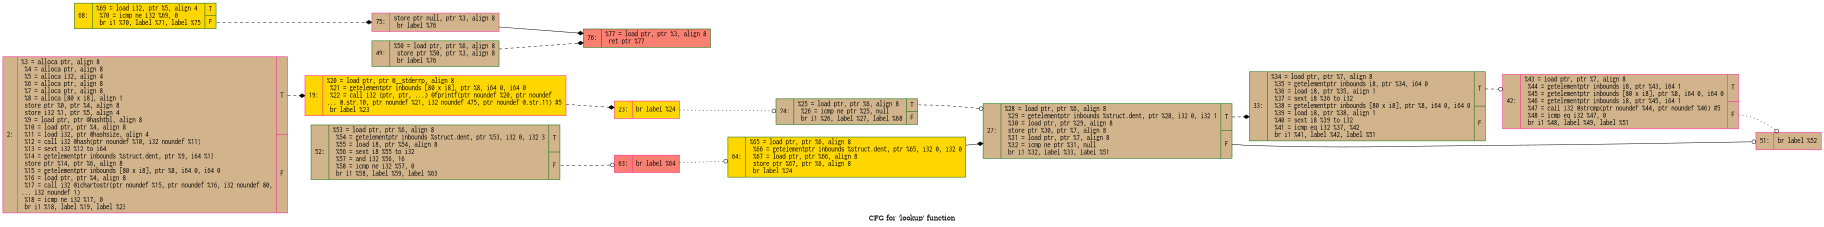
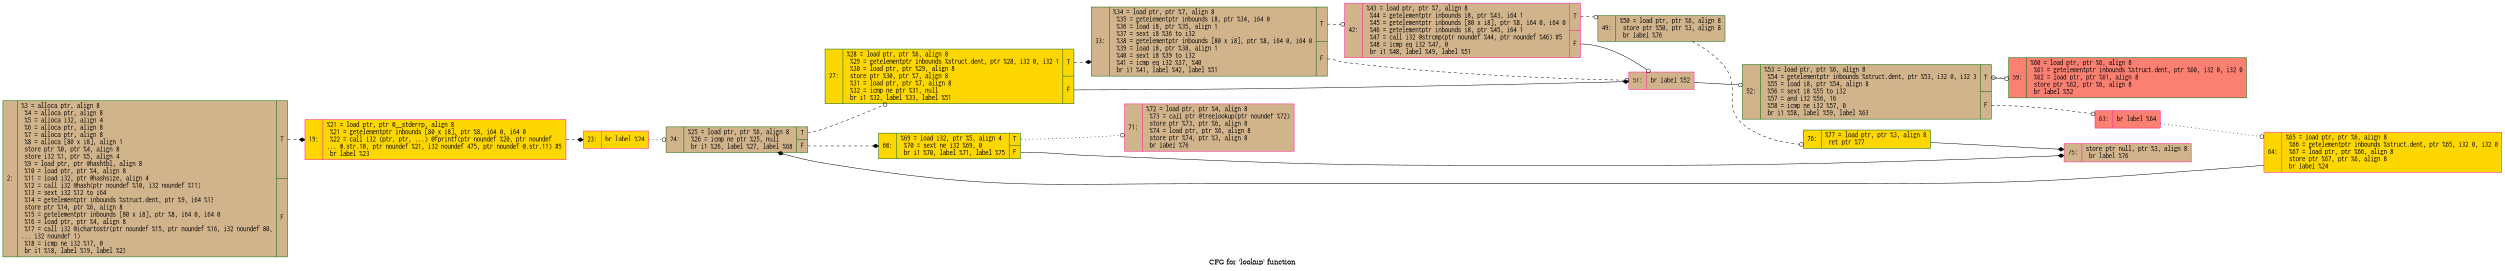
(137, 16) -> (941, 146)
none -> (1587, 17)
(291, 22) -> (1540, 165)
(538, 30) -> (1994, 146)
(647, 38) -> (1867, 139)
(538, 46) -> (1733, 106)
none -> (1476, 74)
none -> (2128, 78)
(391, 81) -> (391, 125)
none -> (1716, 84)
(1758, 120) -> (1615, 52)
none -> (1209, 128)
(1315, 128) -> (1157, 63)
(1108, 131) -> (950, 76)
(145, 135) -> (145, 179)
(972, 145) -> (1523, 184)
(1492, 145) -> (1348, 87)
none -> (840, 146)
(847, 157) -> (2383, 152)
